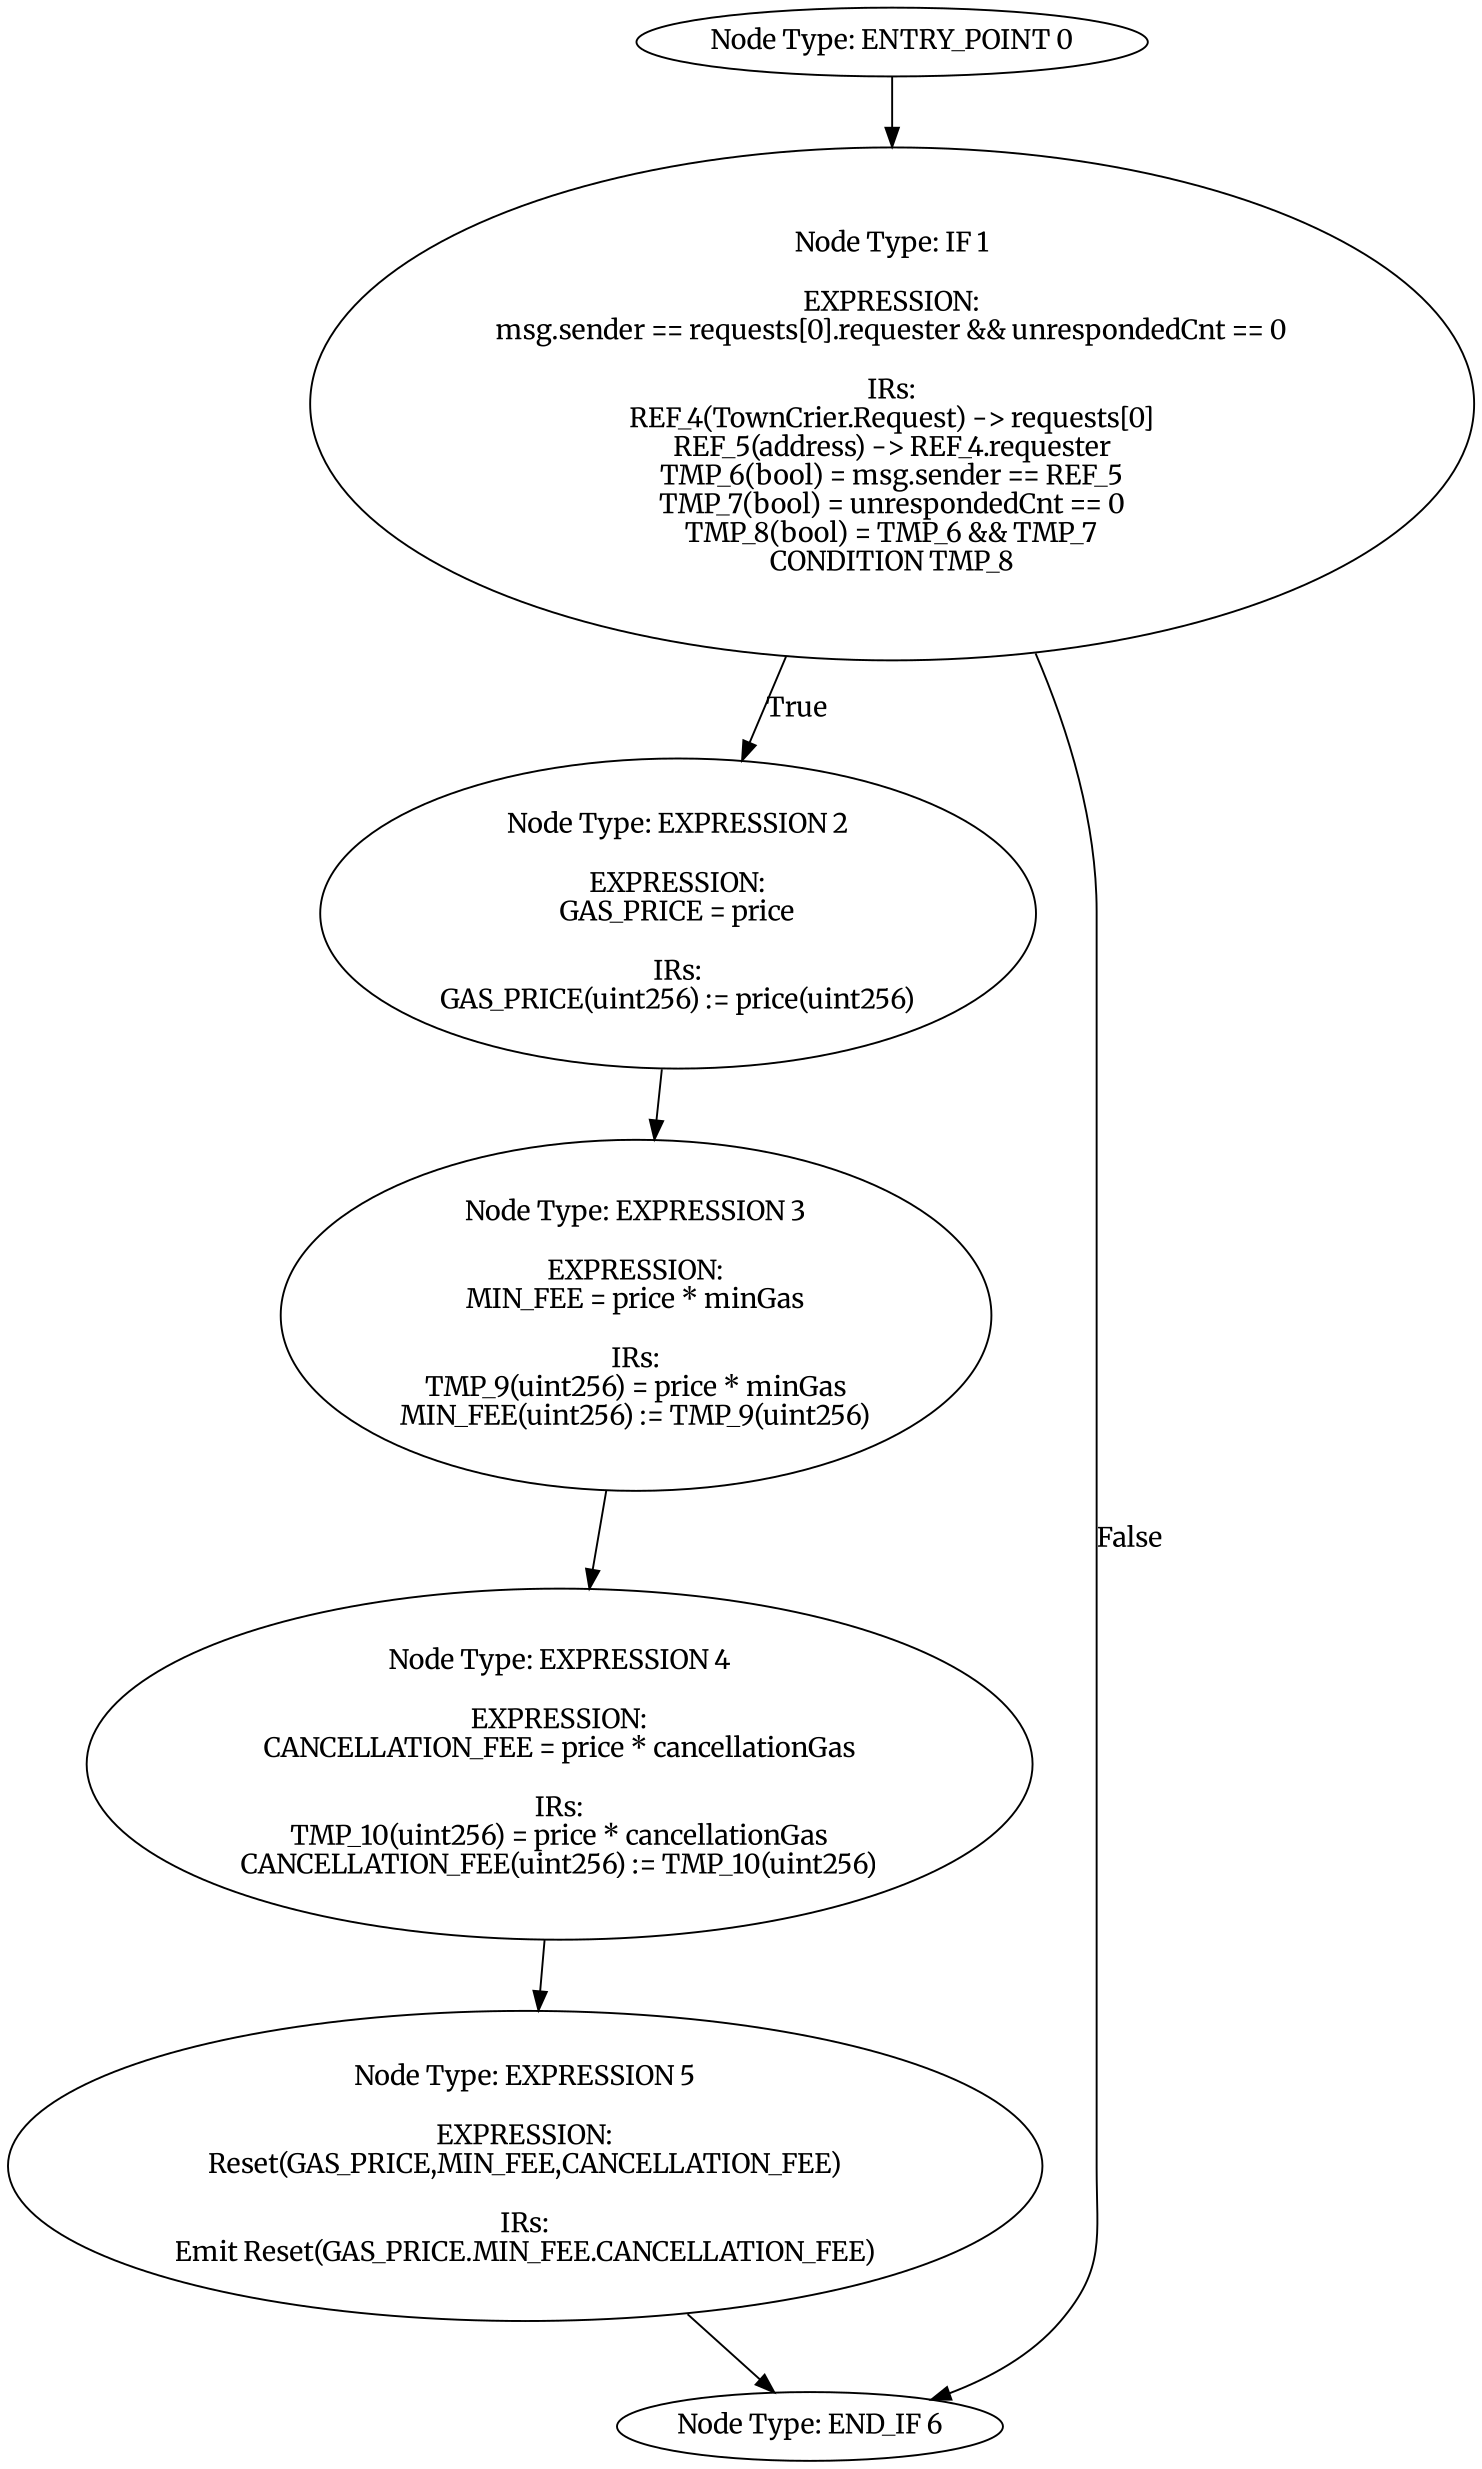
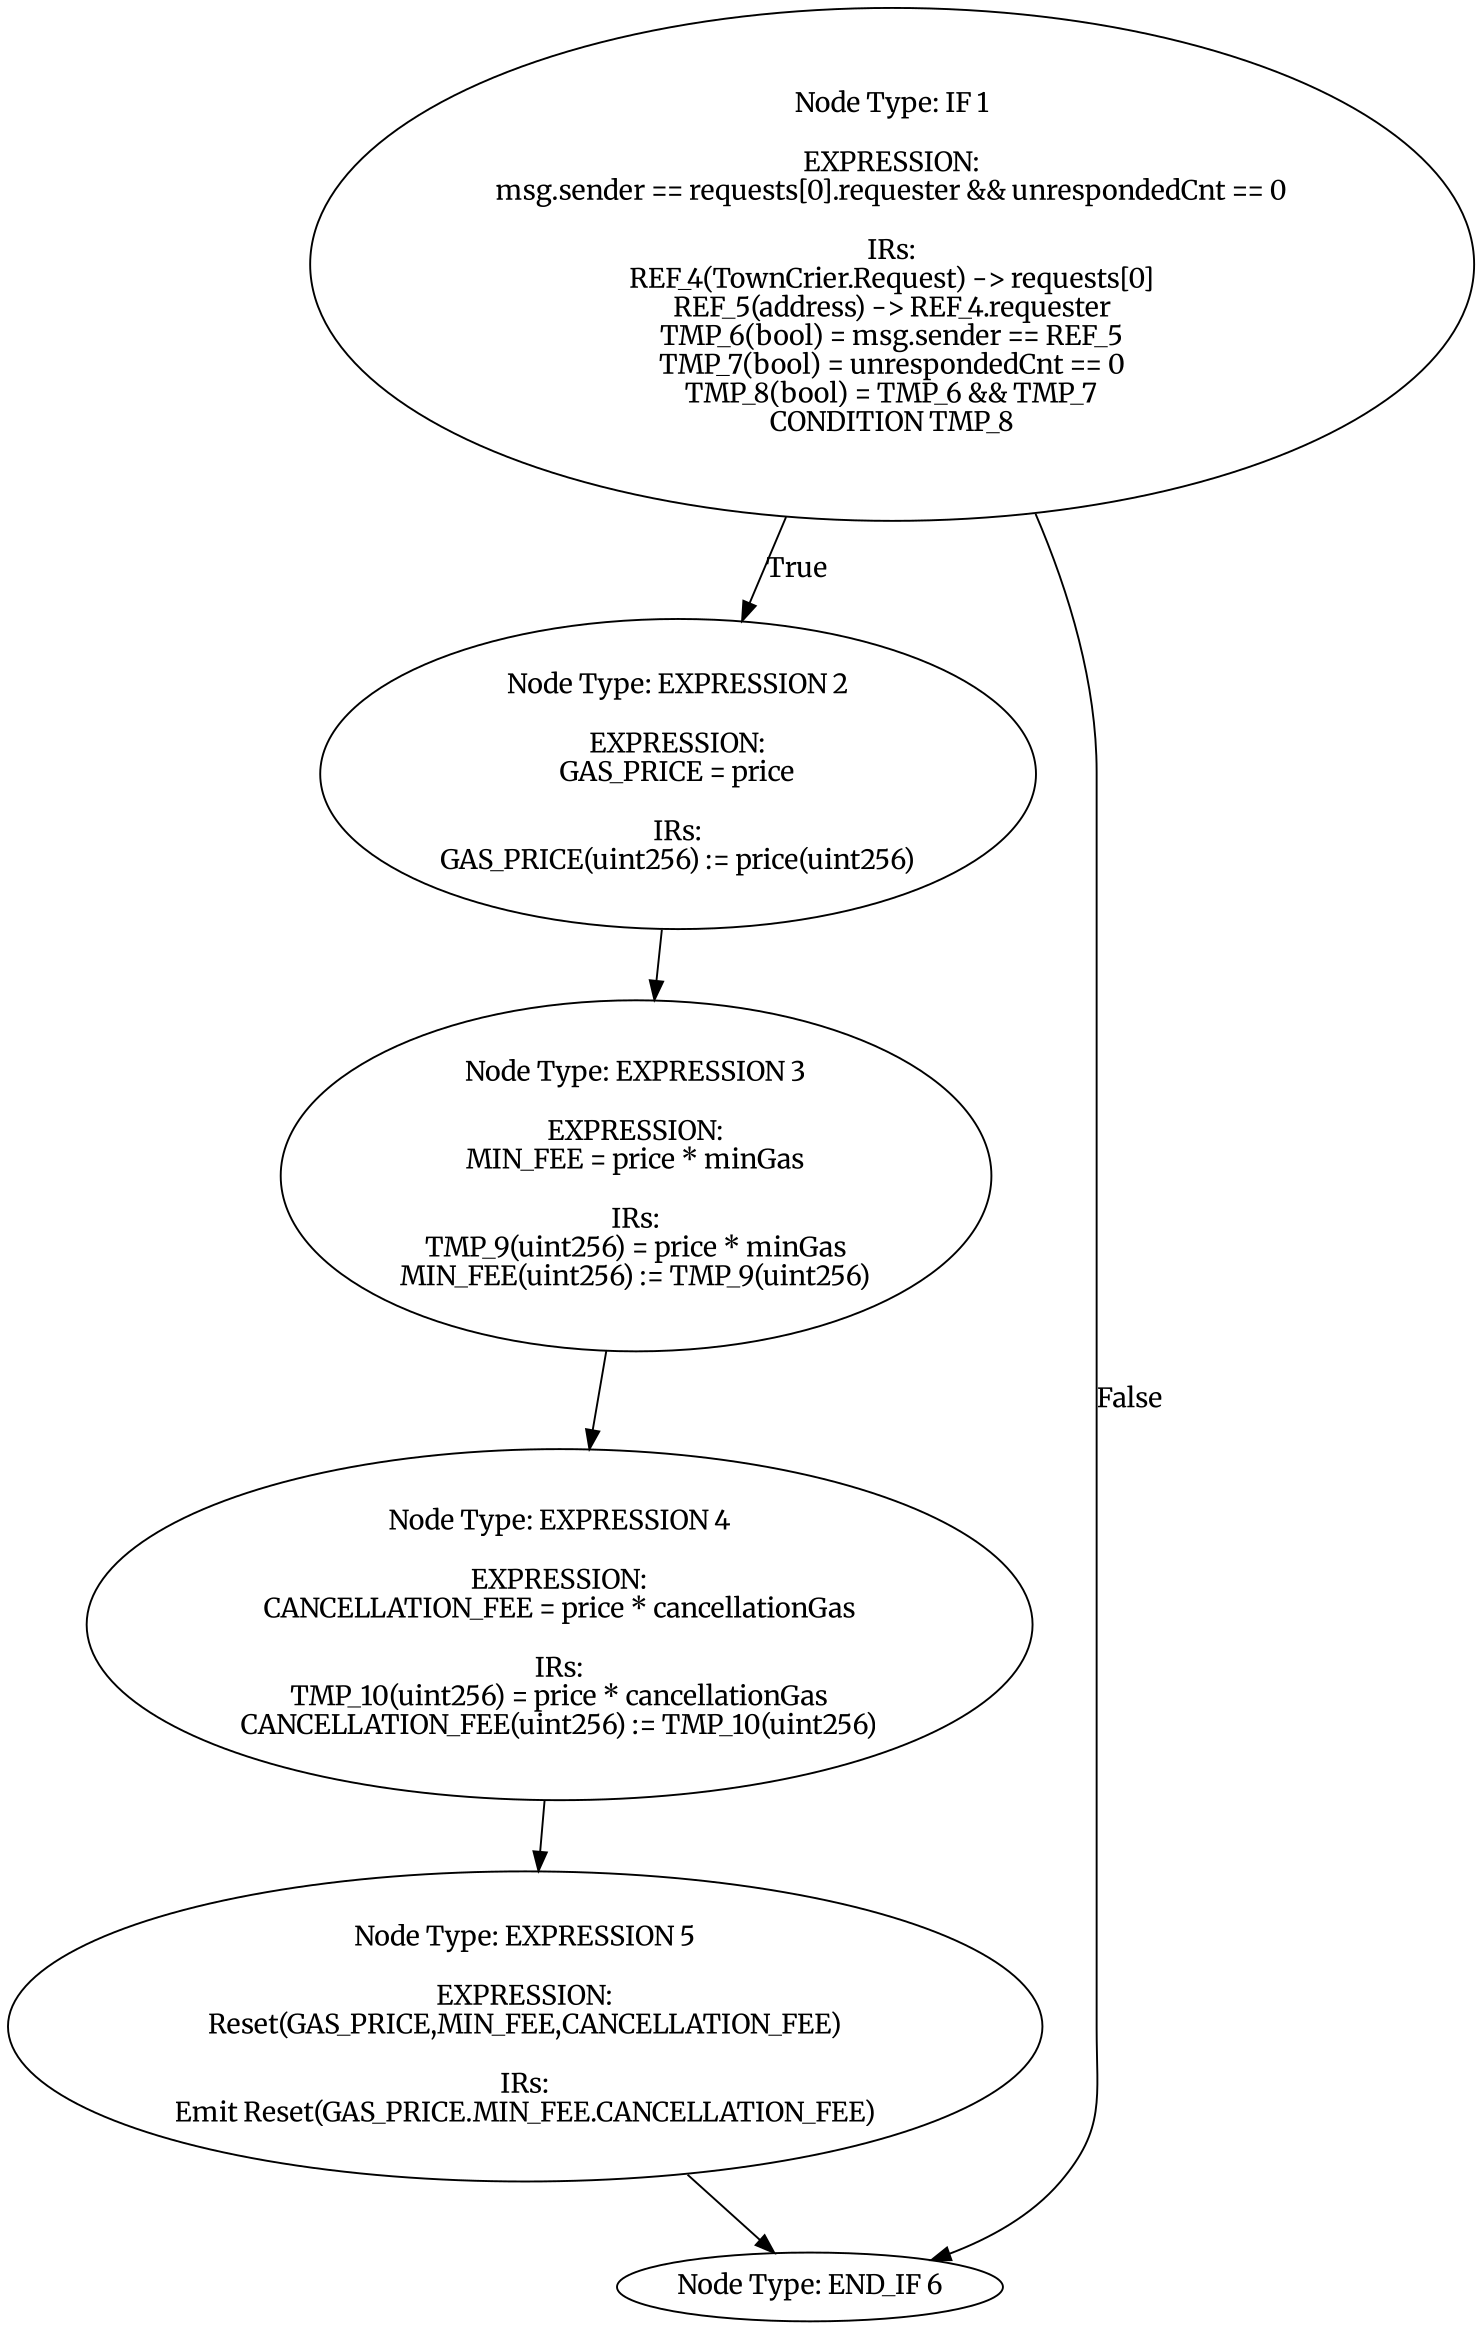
(892, 42) -> none
